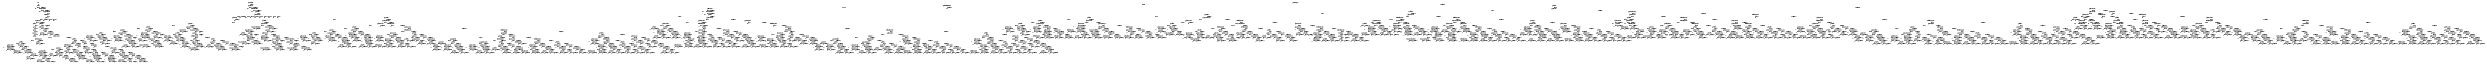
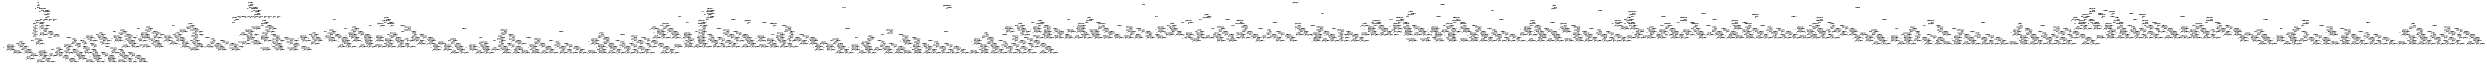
(40, 7) -> none
